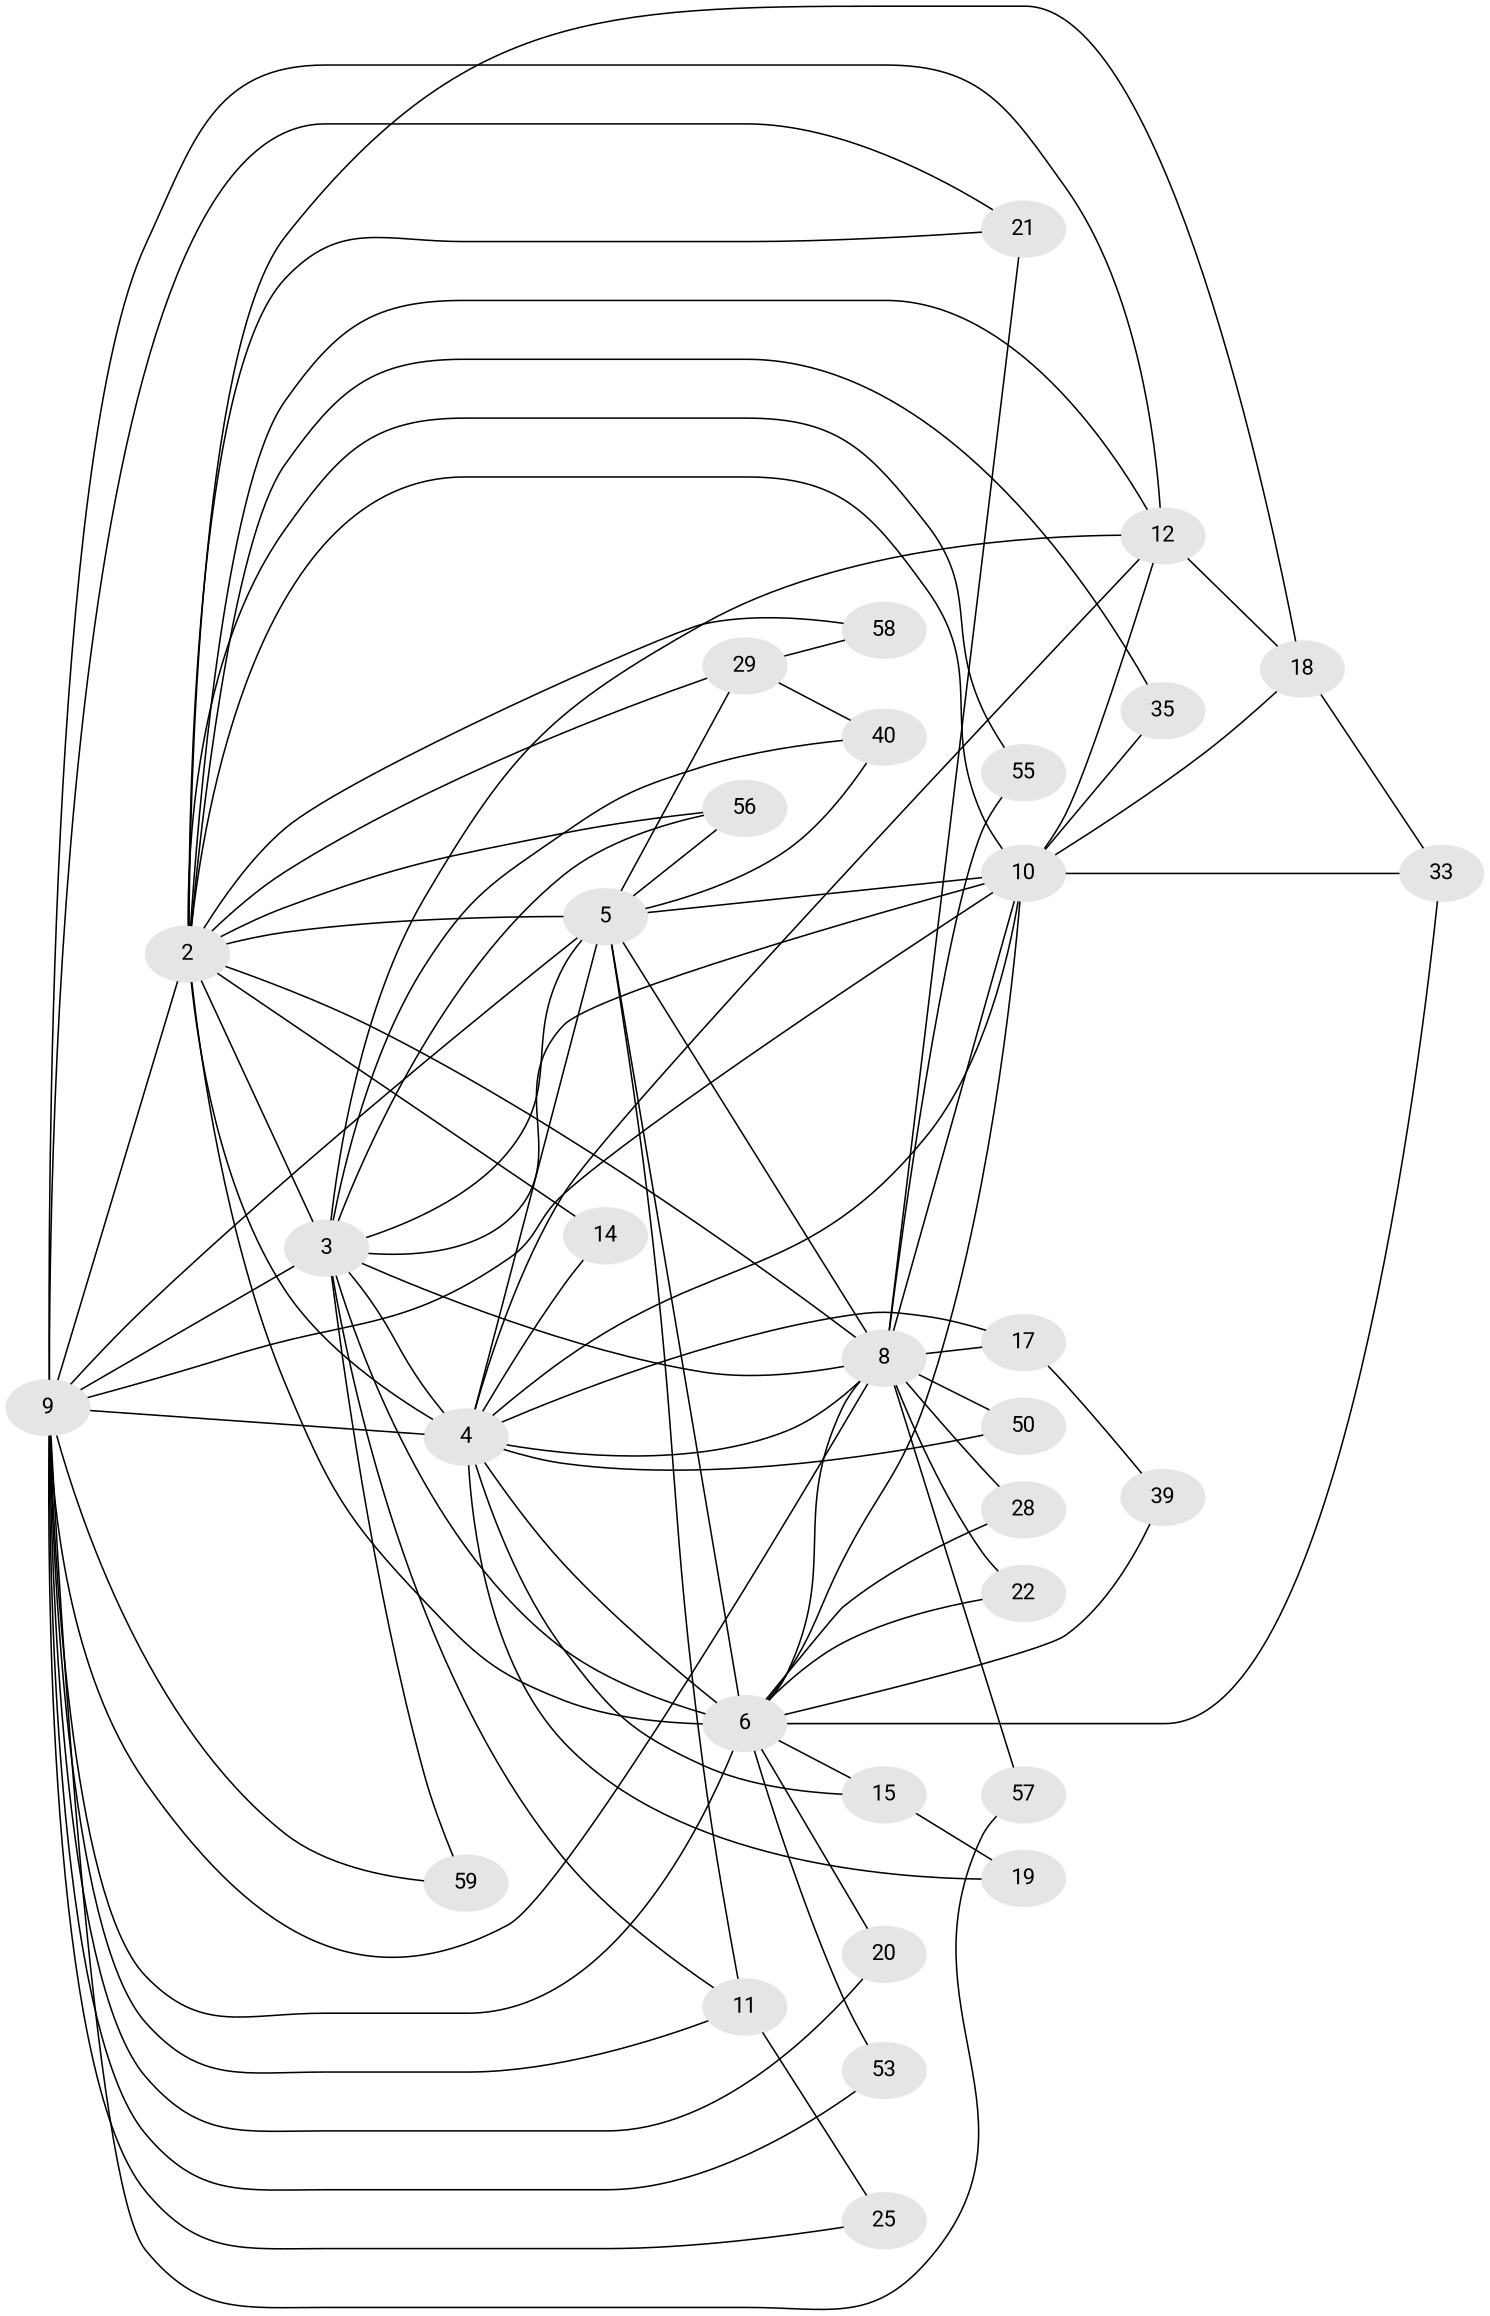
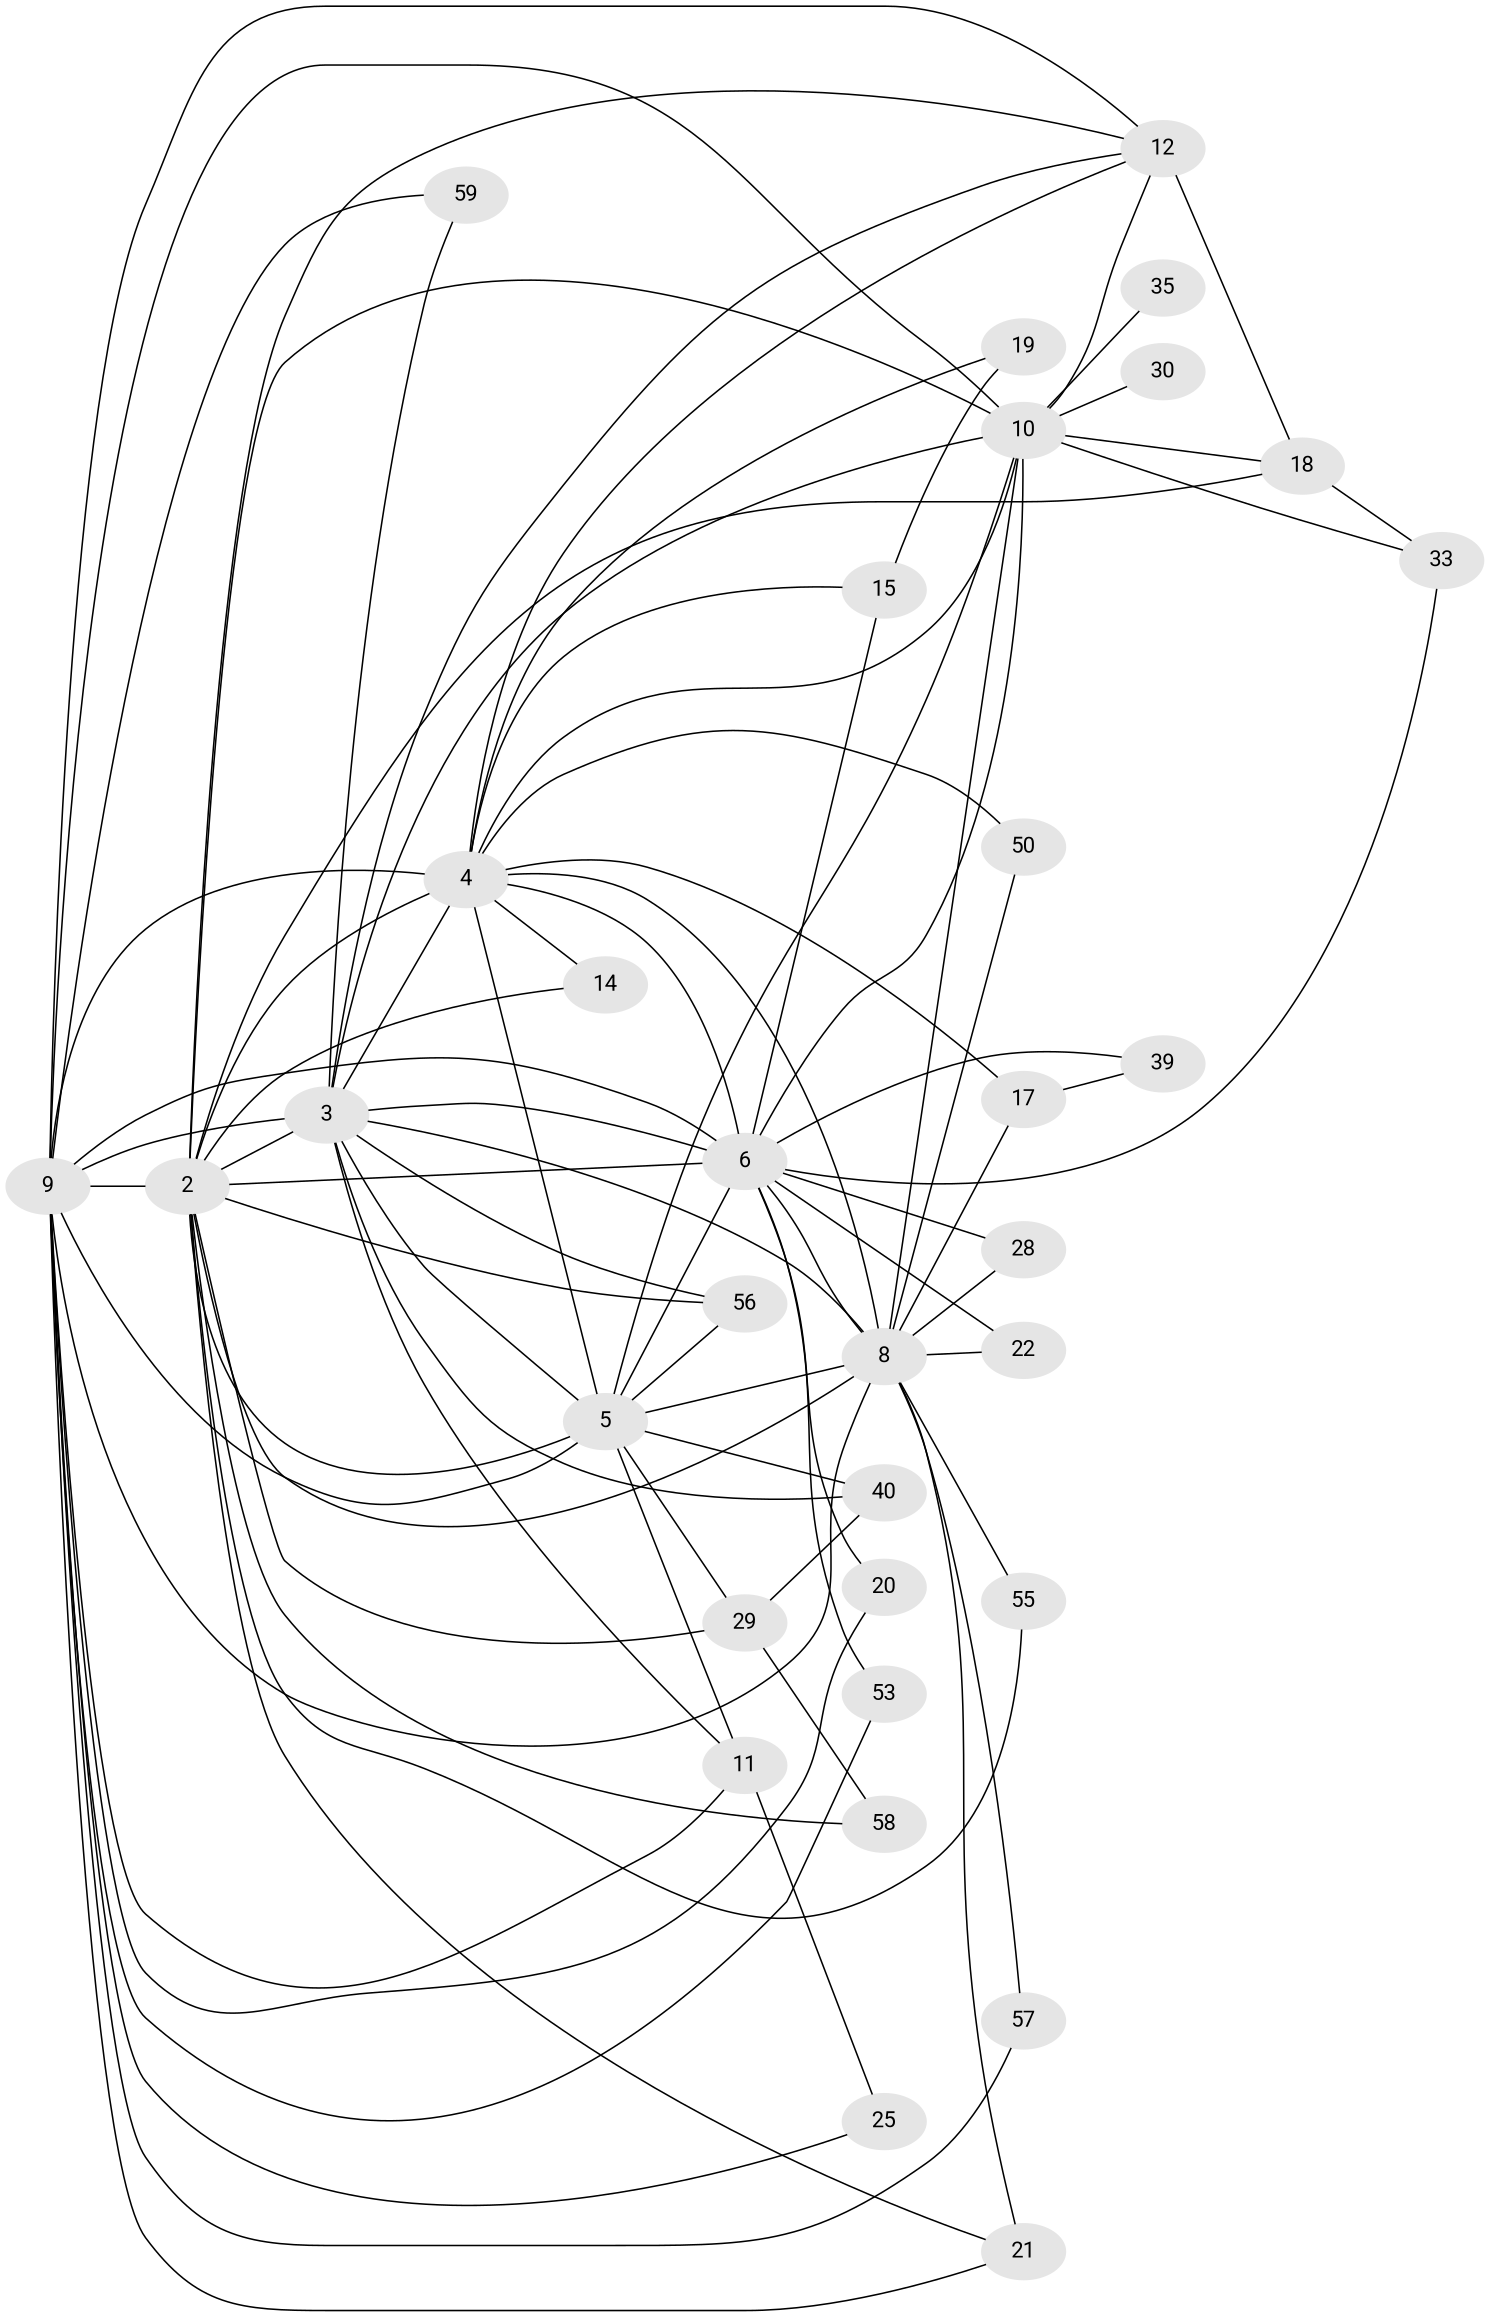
(528, 359) -> none
none -> (1163, 372)
